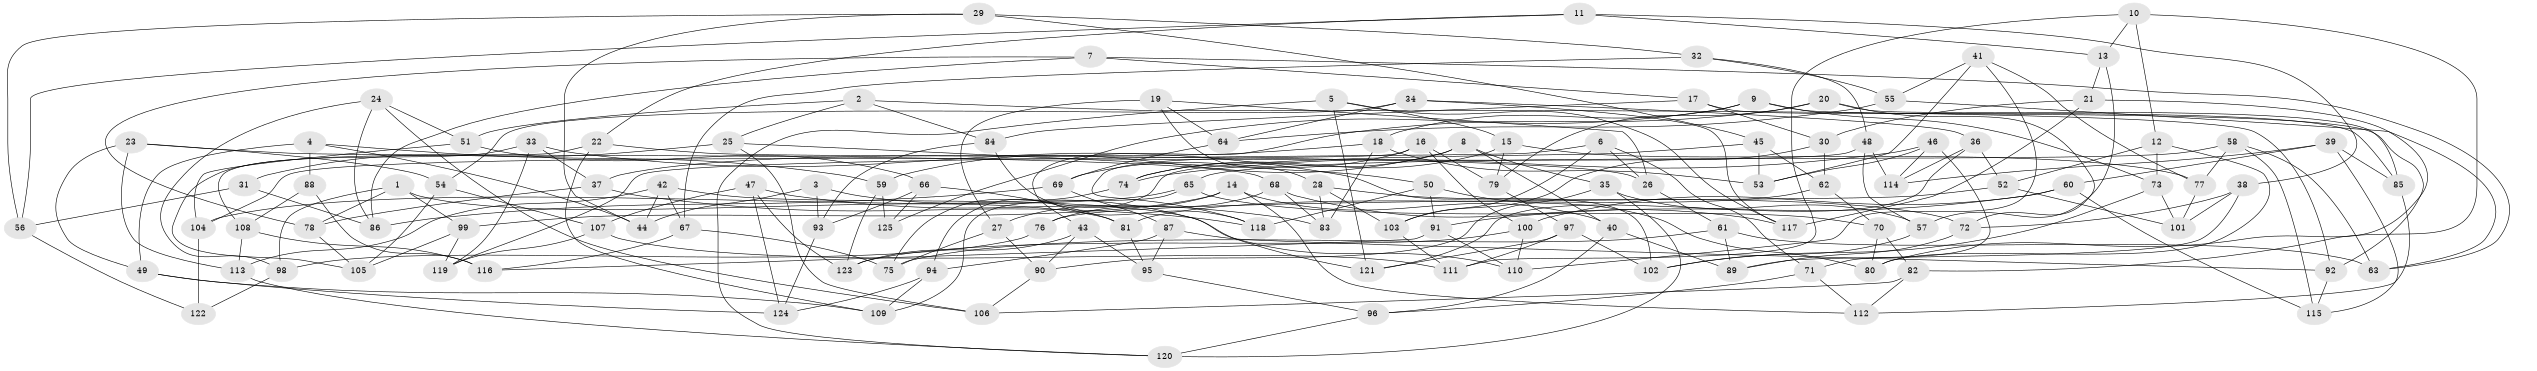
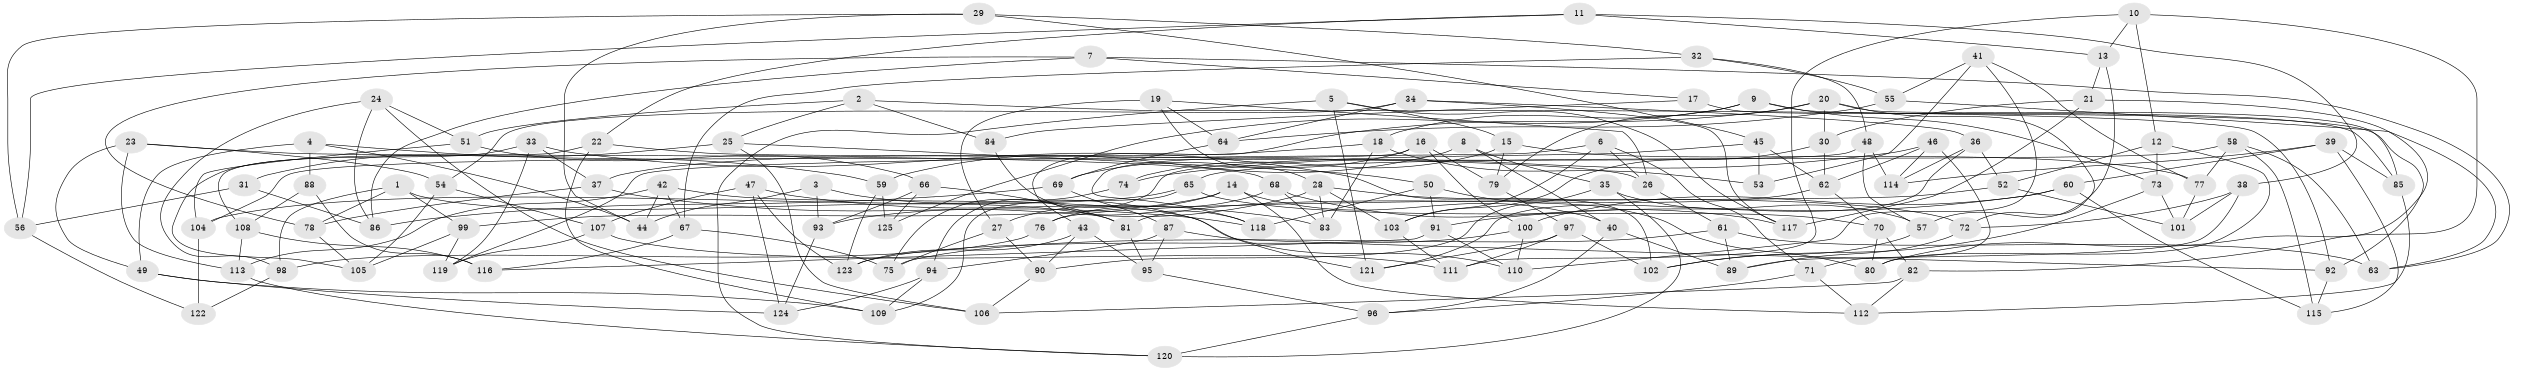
(1767, 123) -> (1825, 123)
(1294, 165) -> none
(1858, 165) -> (1883, 163)
(864, 172) -> (1070, 214)
